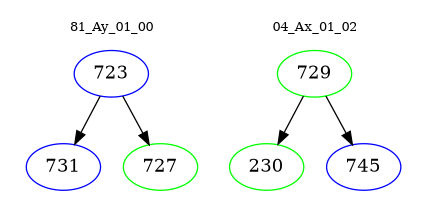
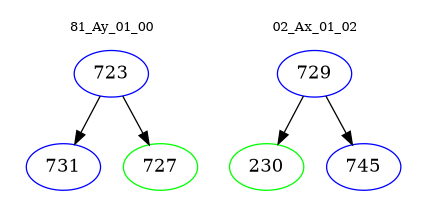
(315, 28) -> (315, 28)
(315, 74) -> (315, 74)
